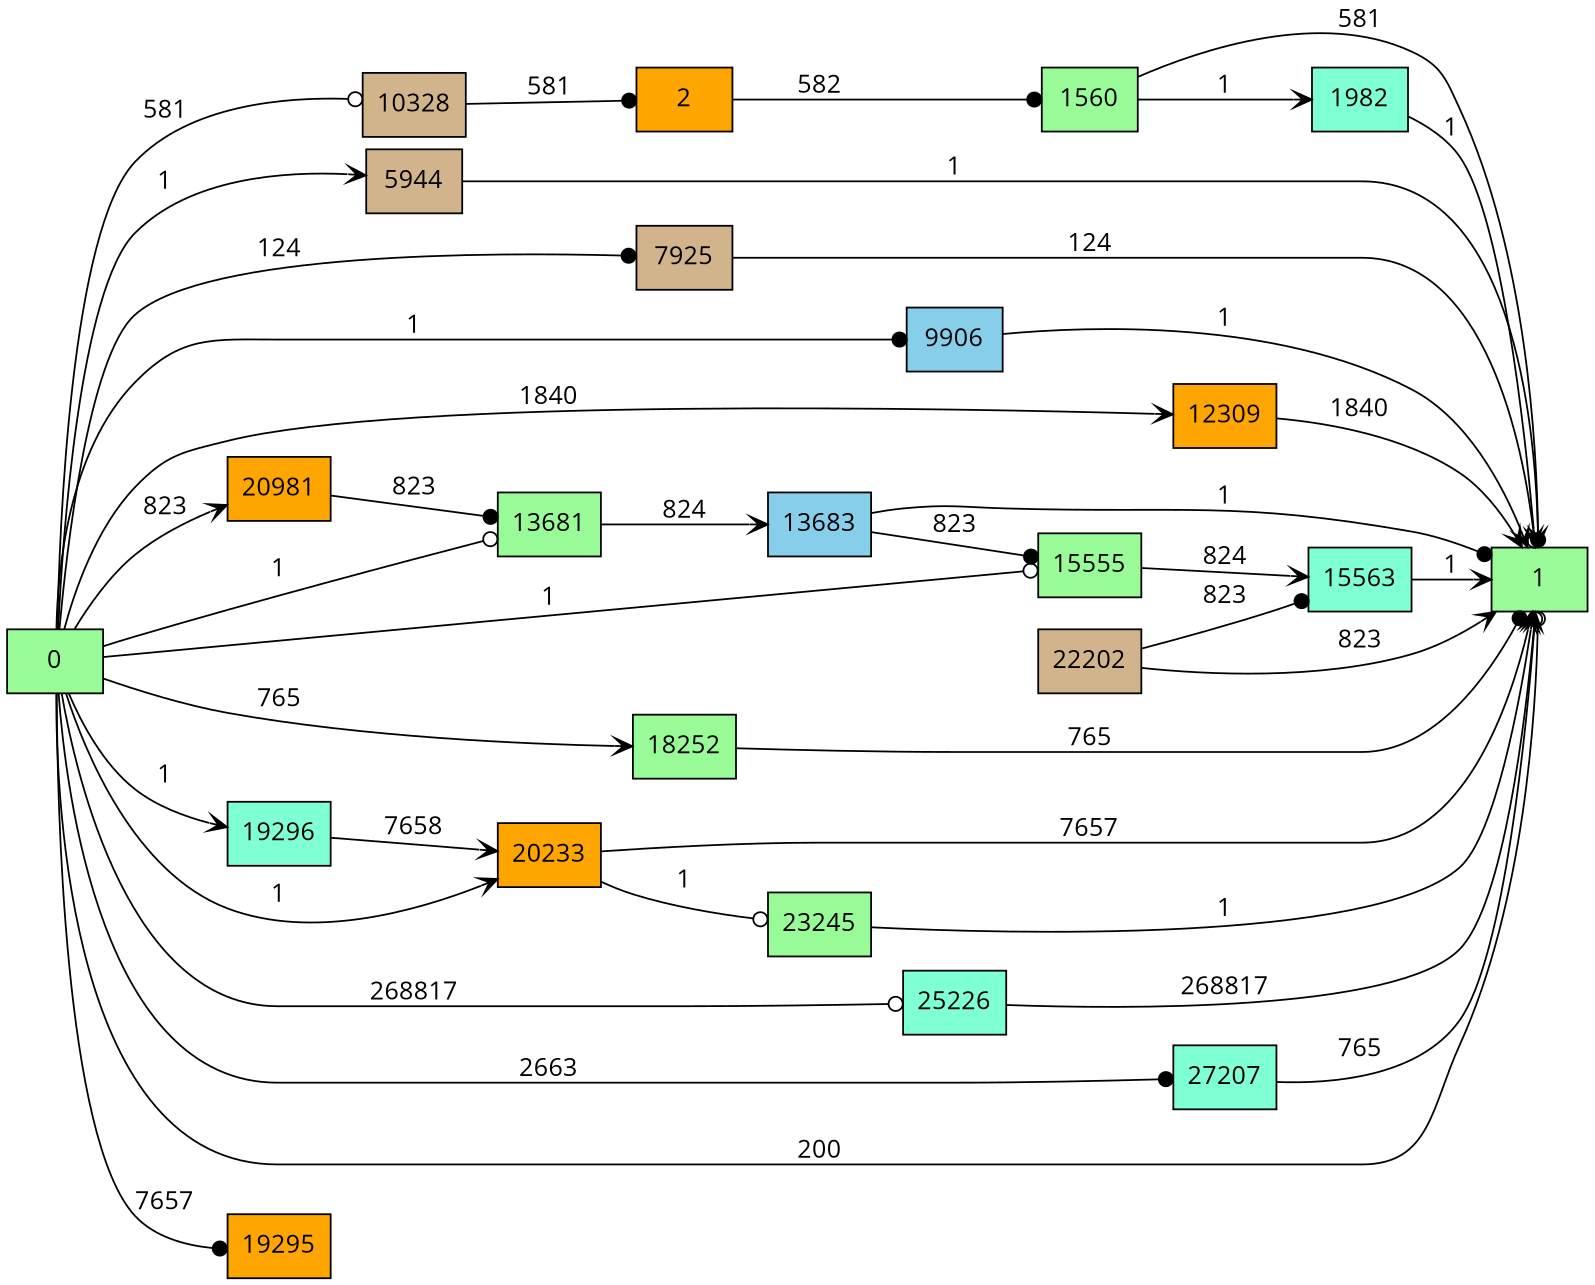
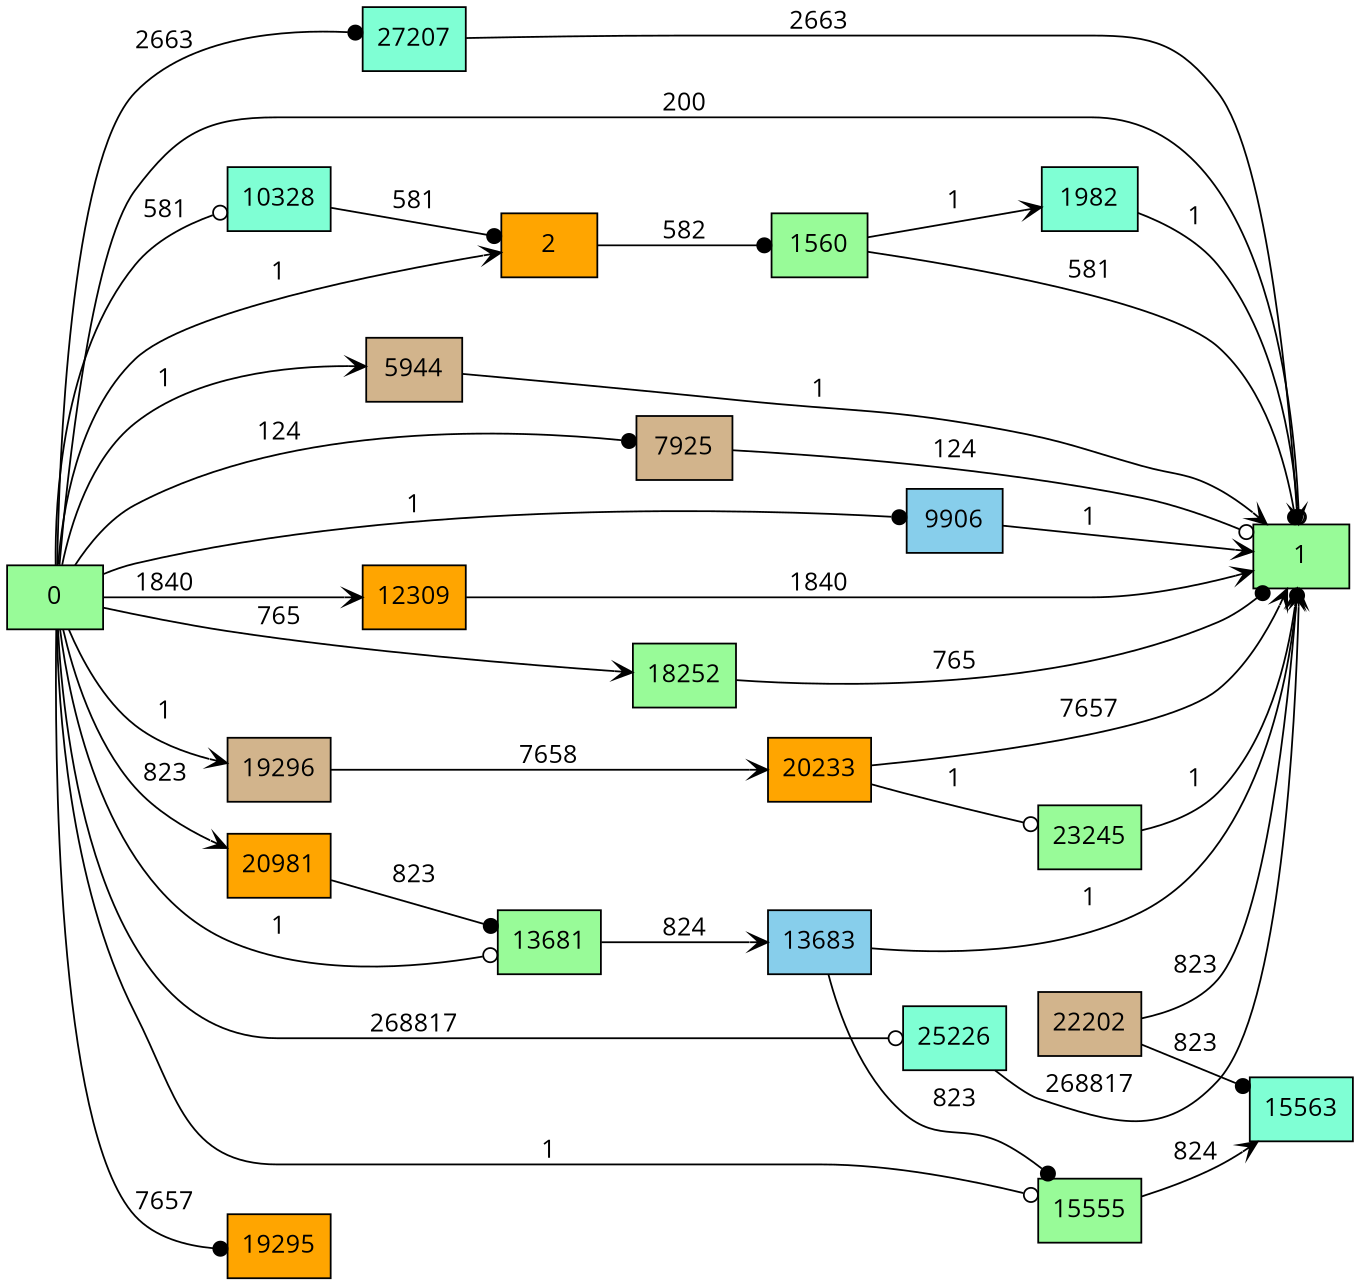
(414, 105) -> (279, 199)
(1443, 580) -> none
(279, 834) -> (279, 770)
(220, 905) -> (197, 325)
(1360, 1050) -> (820, 22)
